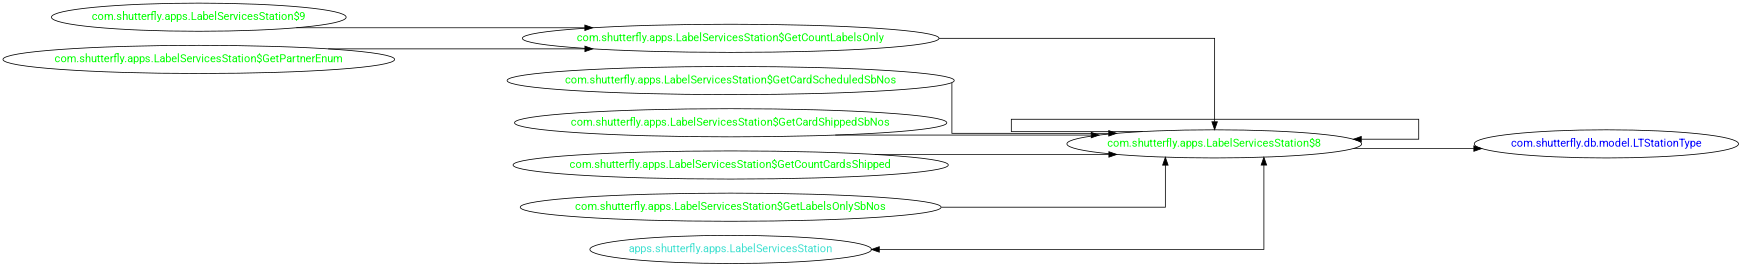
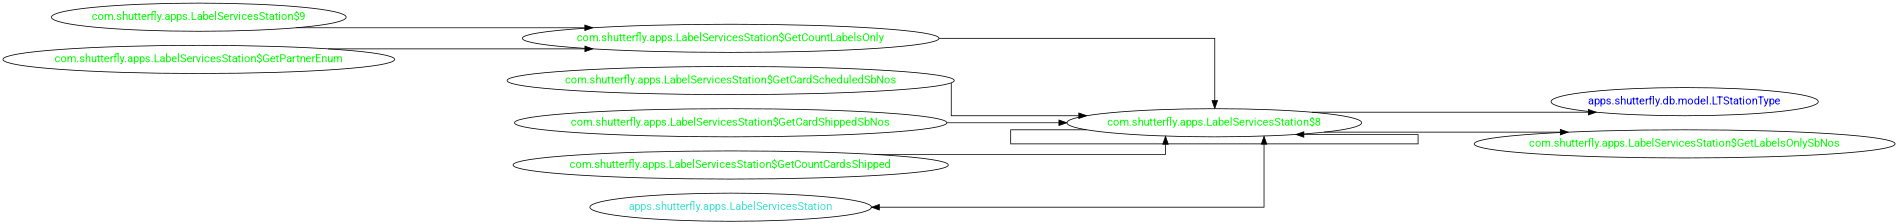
(1606, 144) -> (1685, 102)
(1074, 207) -> (1442, 132)
